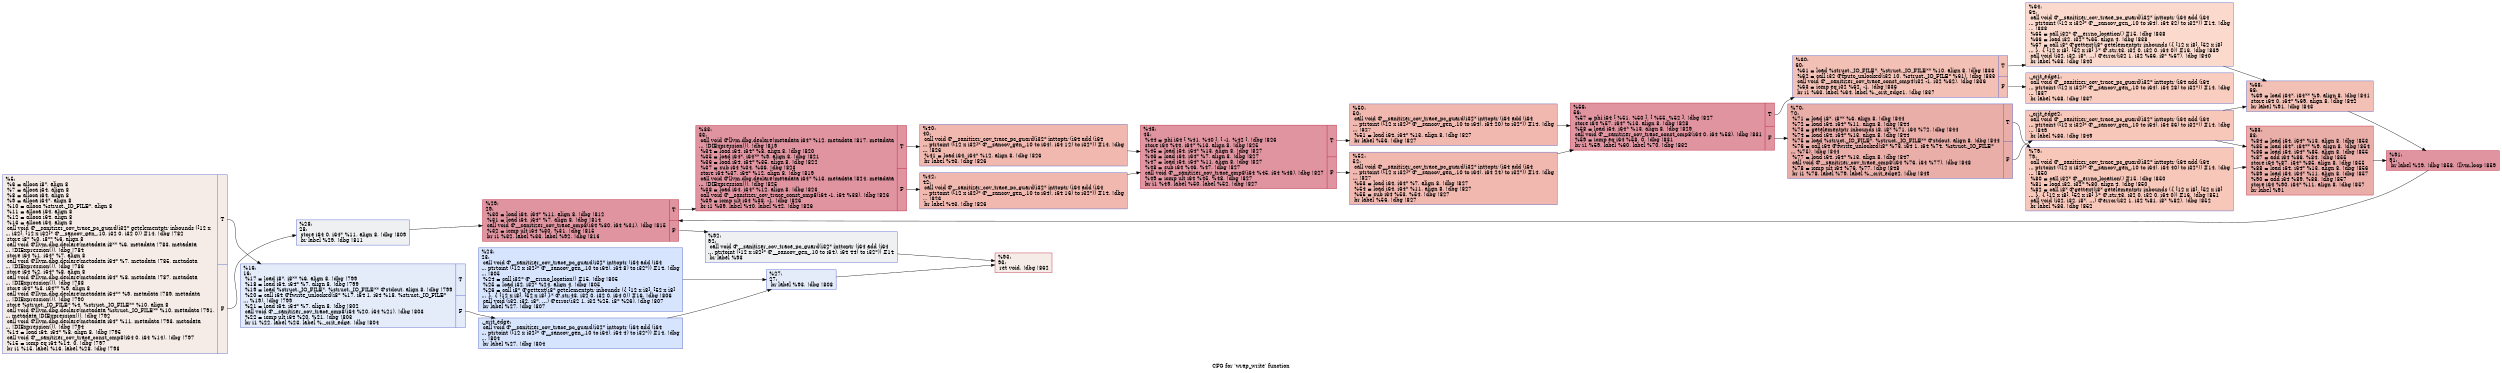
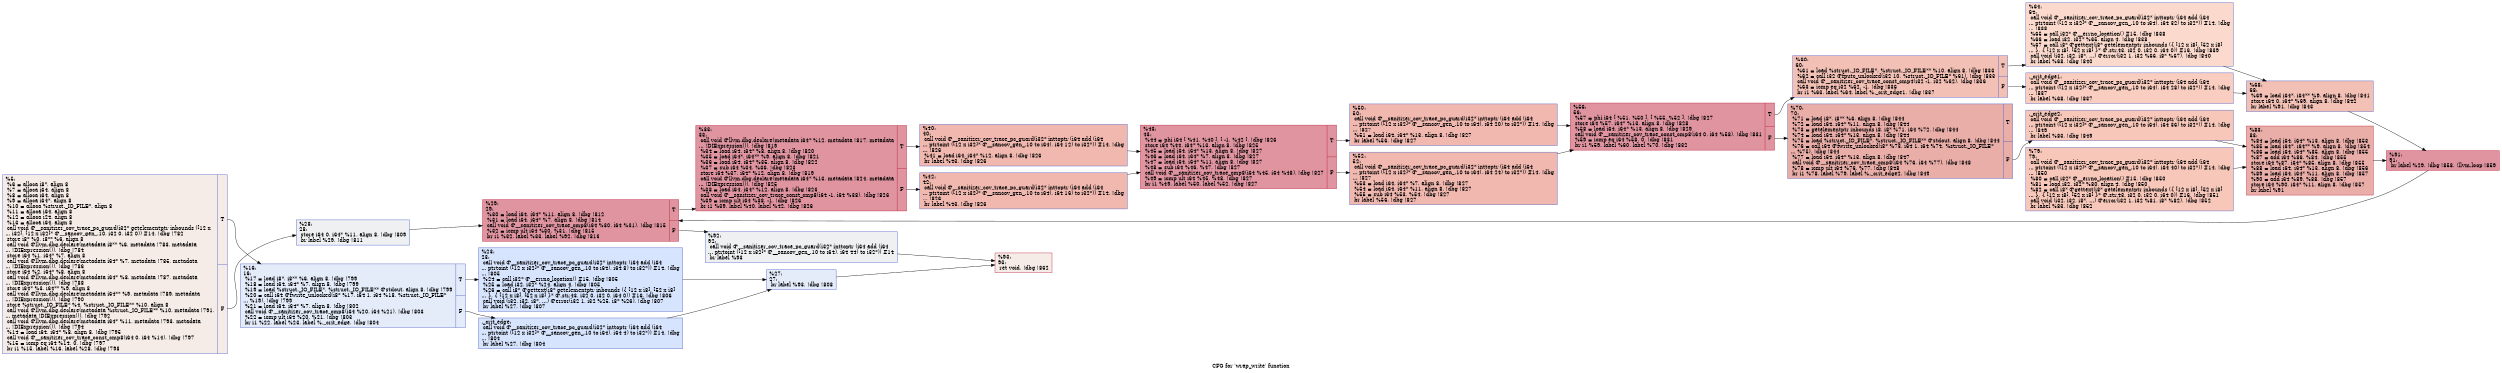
(2233, 109) -> (2238, 93)
(2021, 133) -> none
(39, 218) -> (39, 218)
none -> (470, 280)
